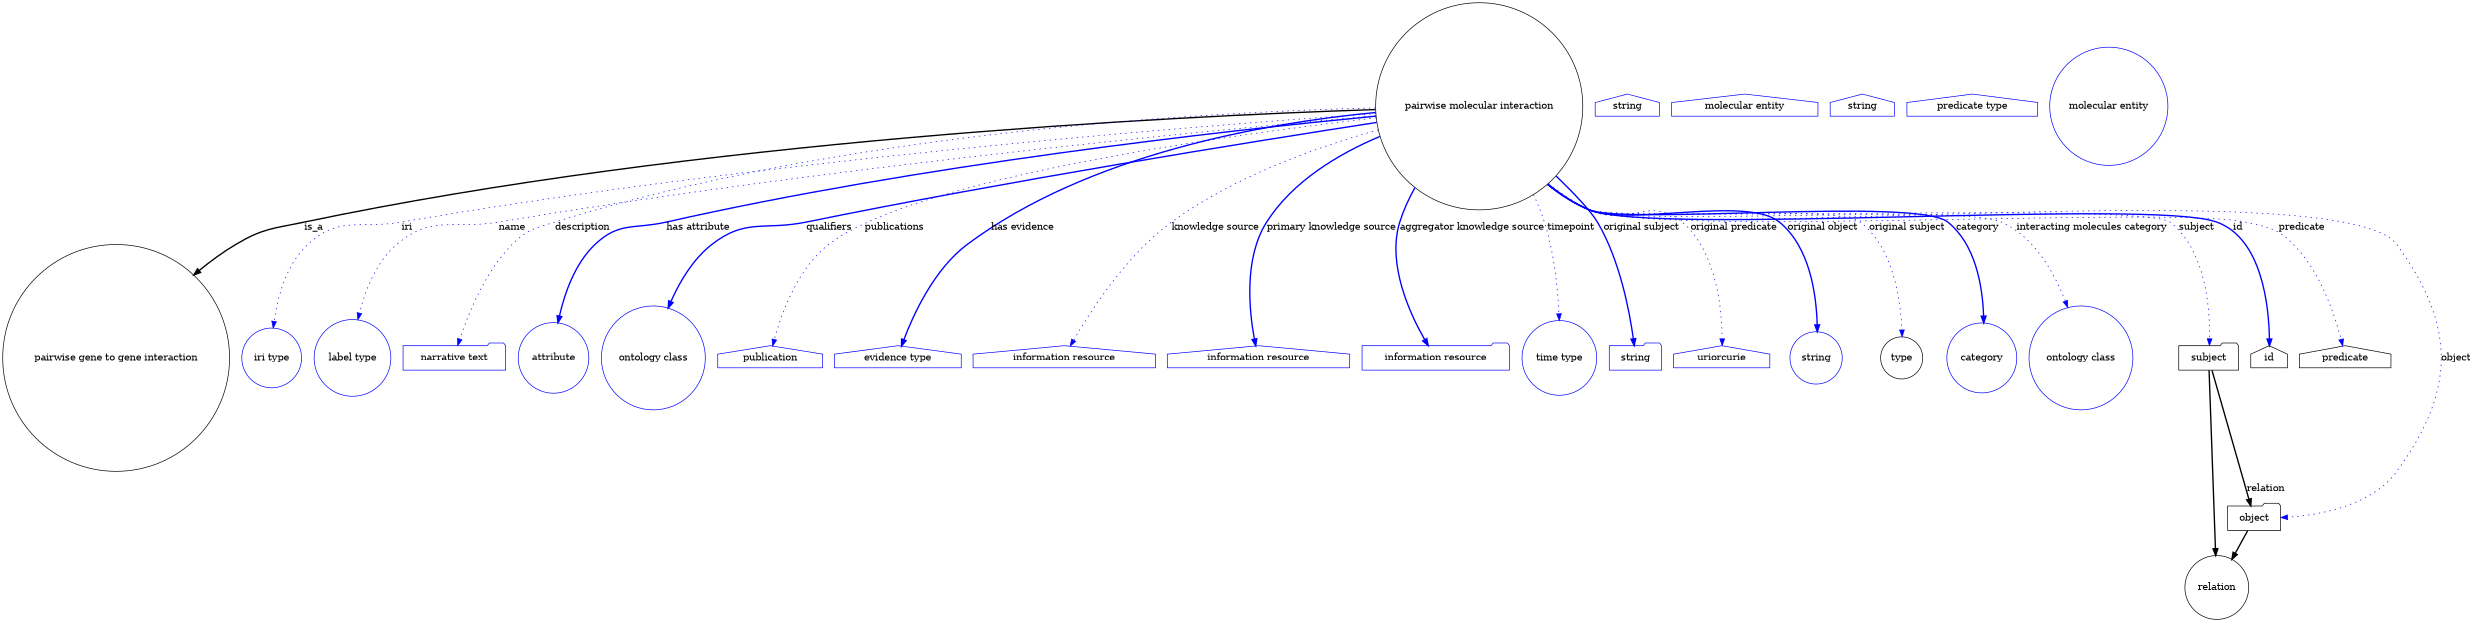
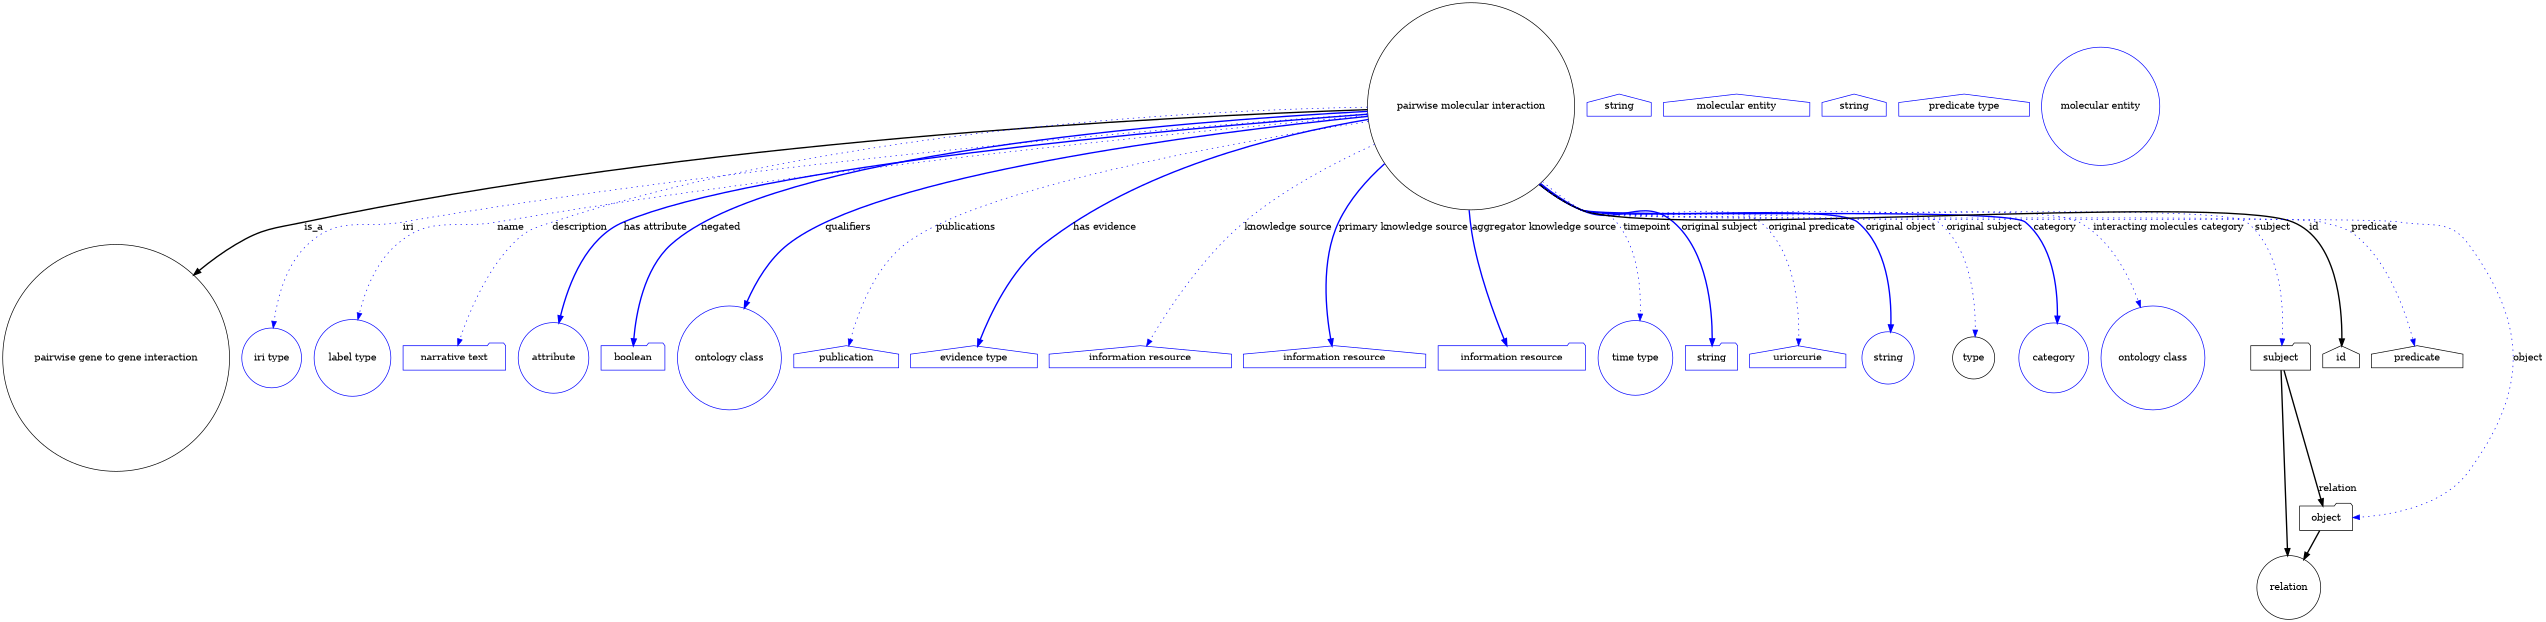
(1946, 216) -> (1979, 215)
none -> (633, 358)
